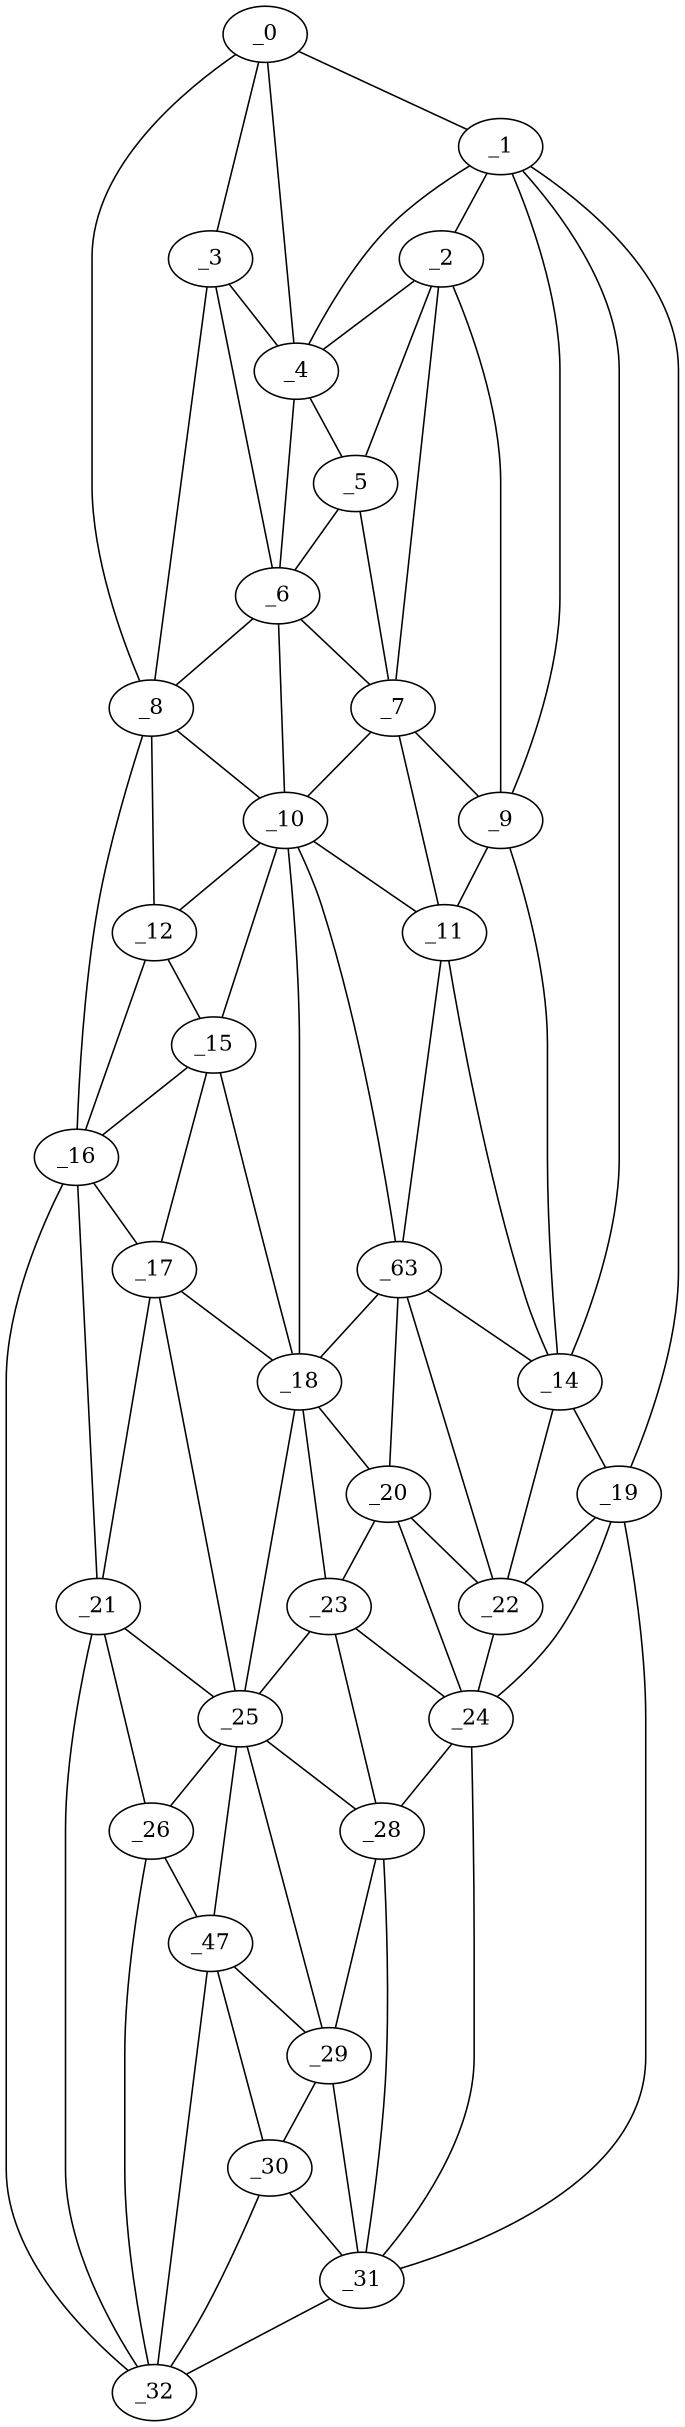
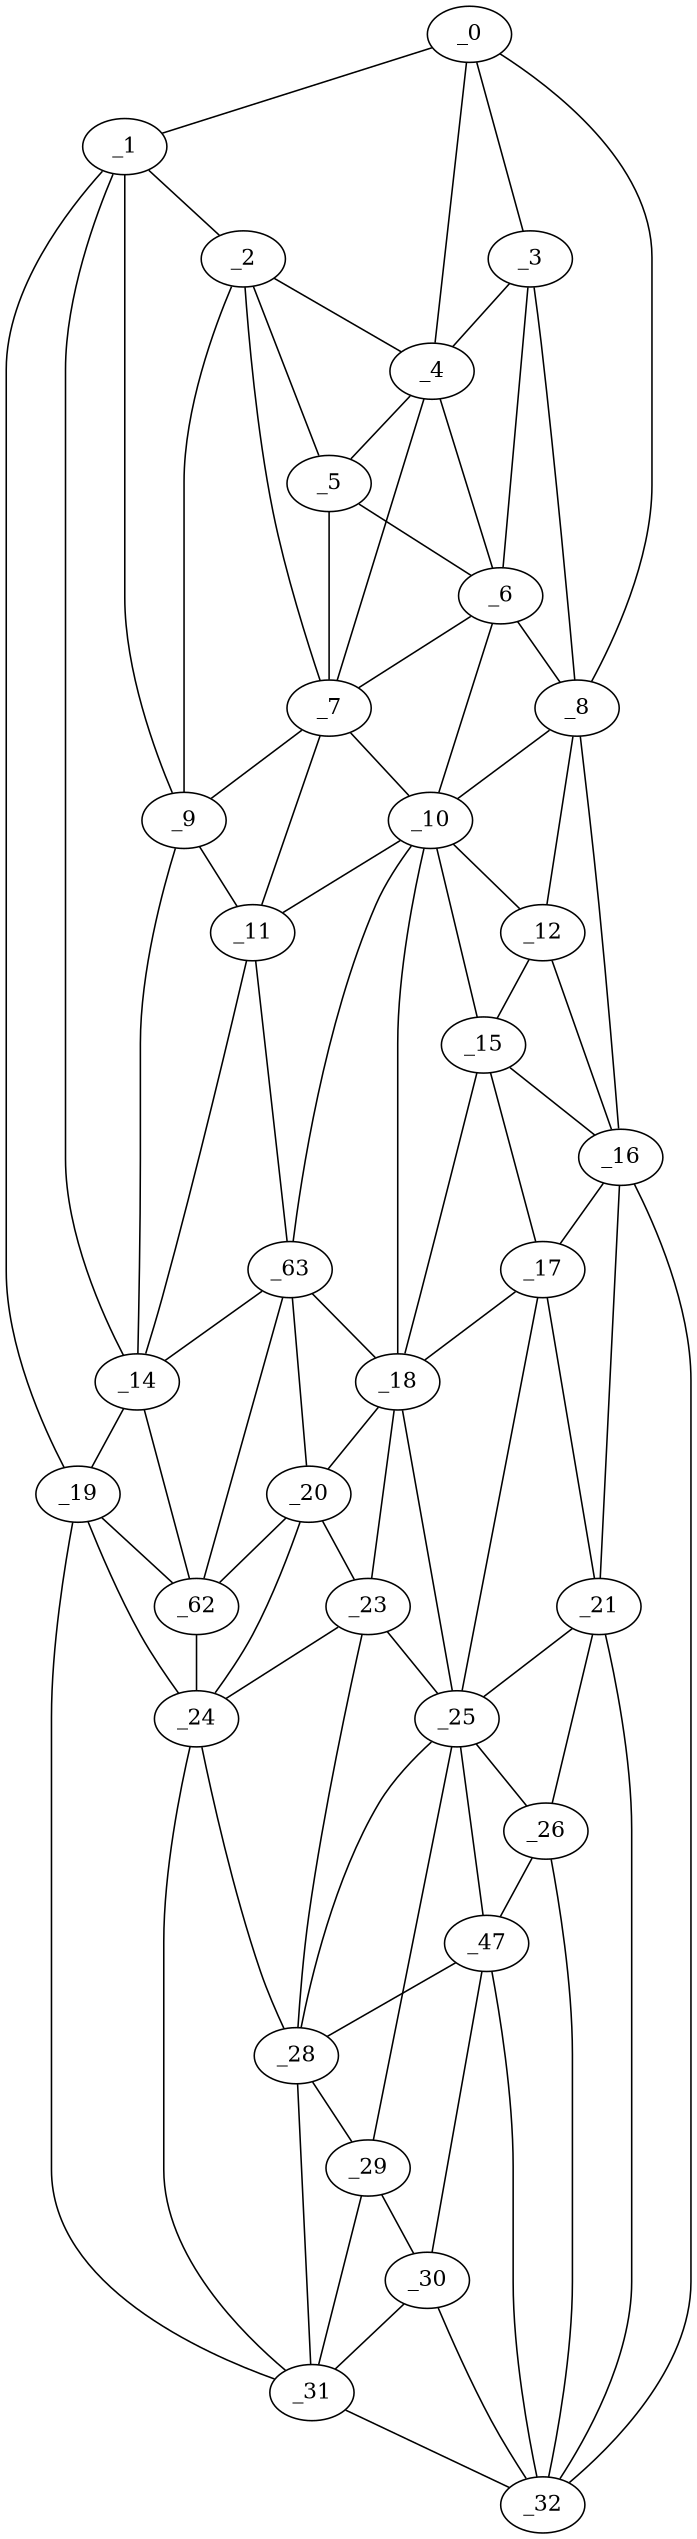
(375, 242) -> (381, 540)
(501, 1607) -> (197, 1607)
(270, 2000) -> (391, 2000)
